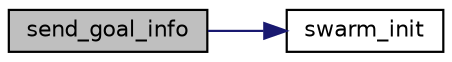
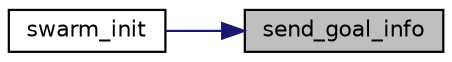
(236, 31) -> (194, 31)
